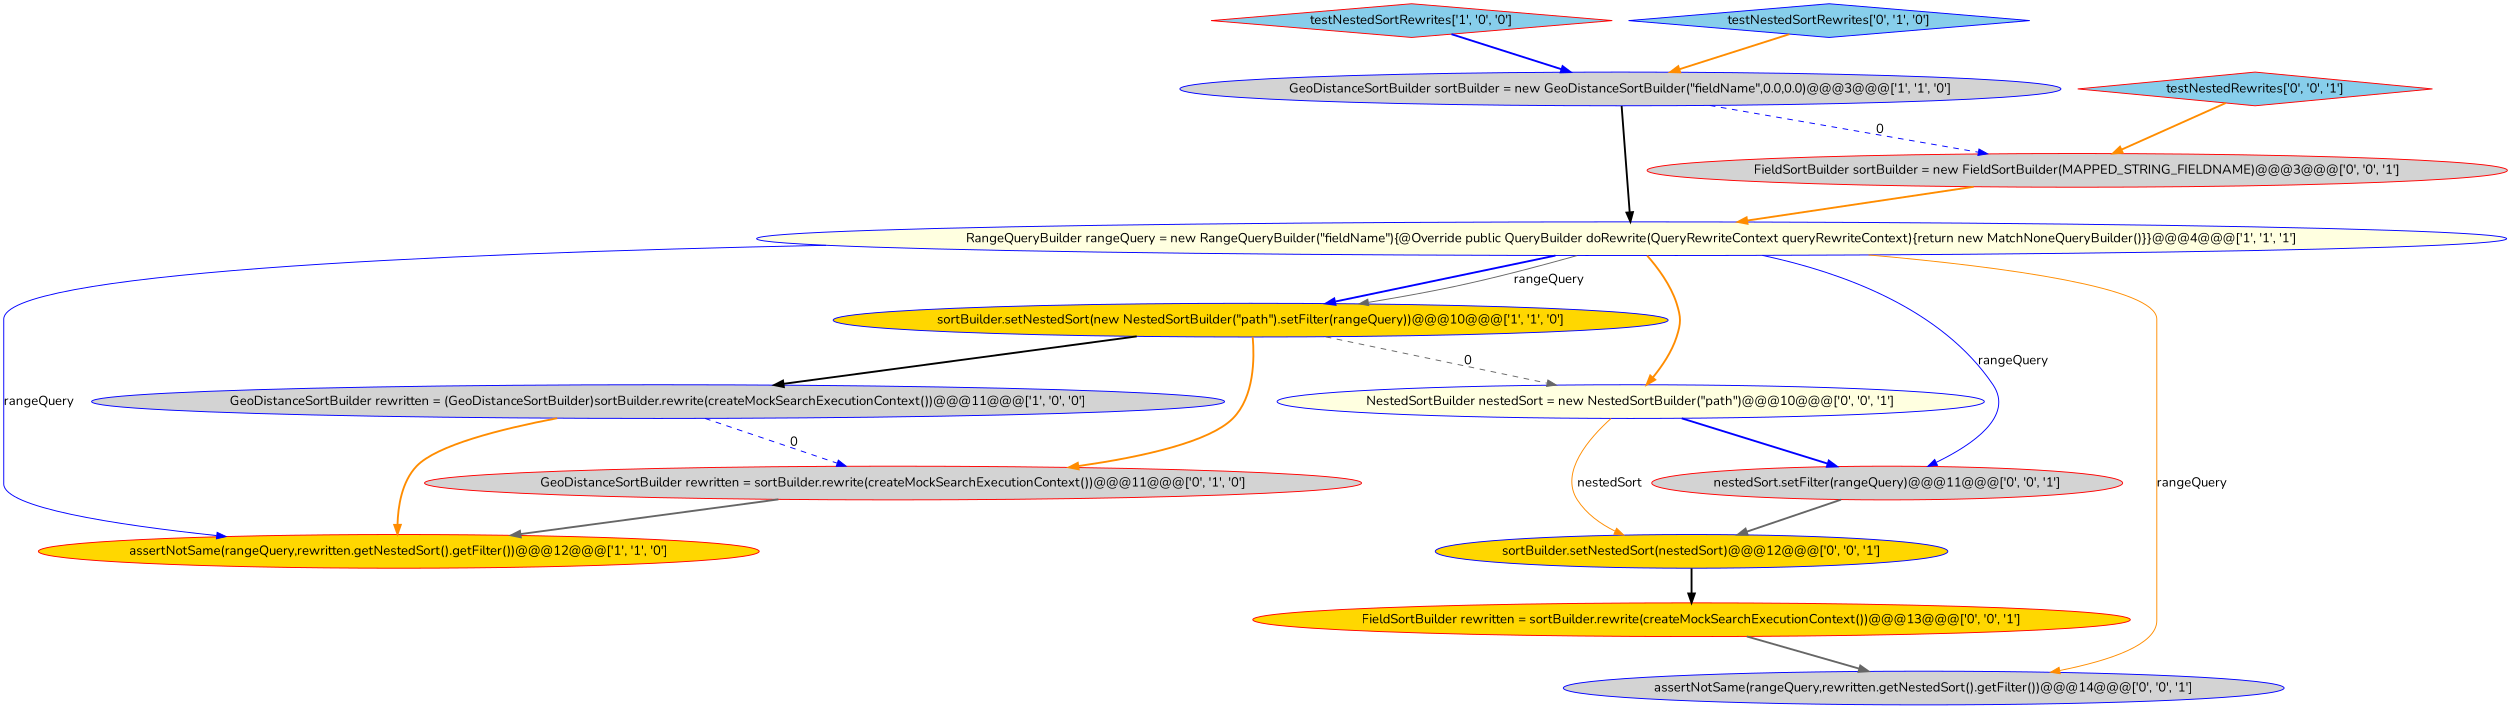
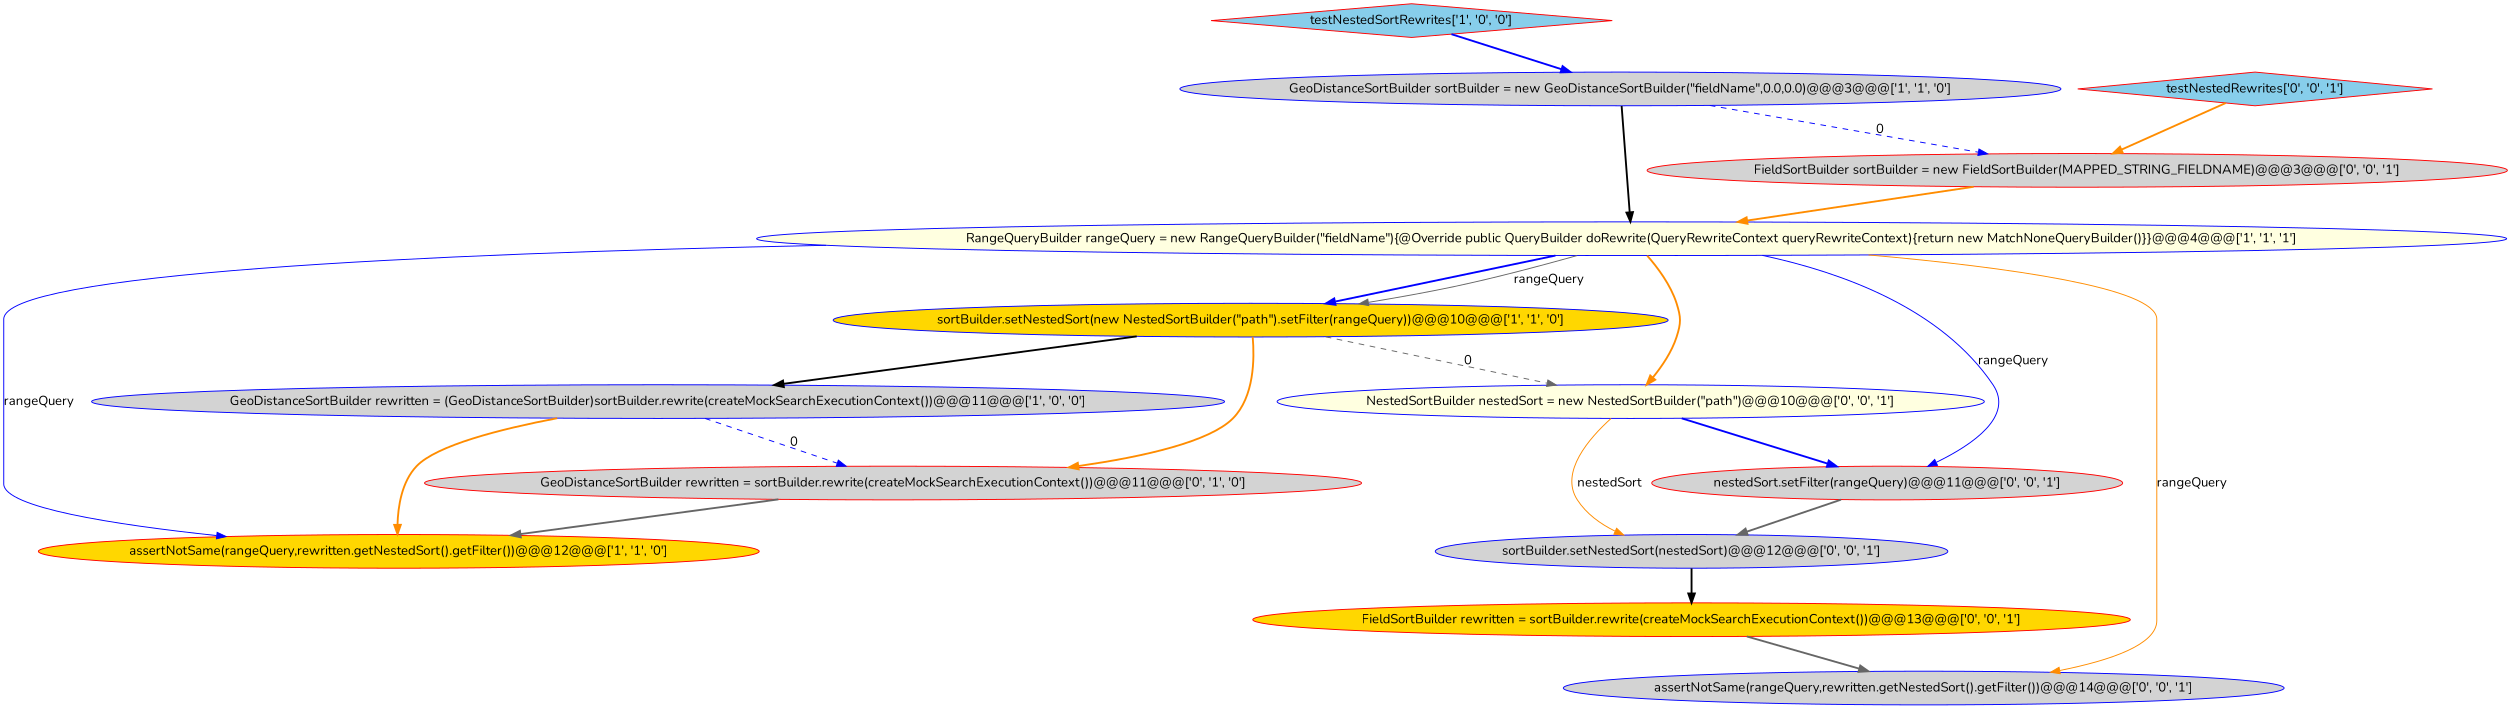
(1829, 21) -> none
(1692, 551) -> (1692, 551)
